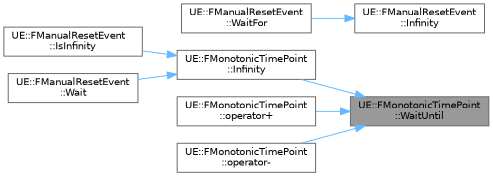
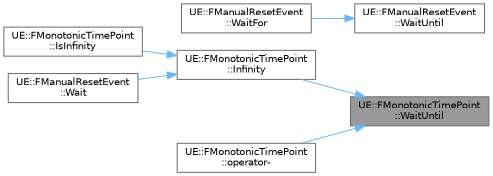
(420, 18) -> (420, 18)
(73, 42) -> (73, 42)
(246, 111) -> none
